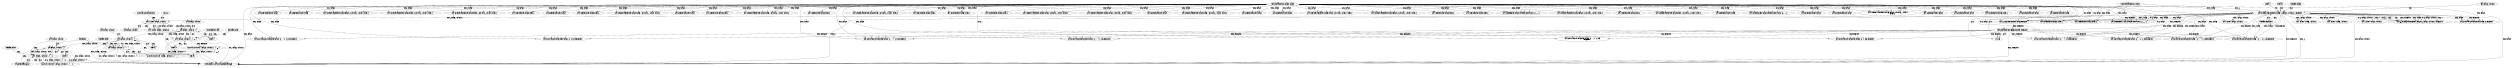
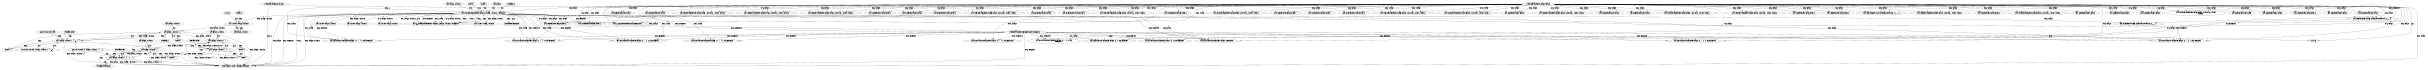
none -> (511, 4)
(2296, 4) -> (497, 4)
(614, 5) -> (1764, 38)
(1725, 8) -> (2395, 8)
(146, 13) -> (239, 13)
(1521, 13) -> (1882, 13)
(2088, 13) -> (1200, 13)
(2481, 13) -> (2231, 24)
(2082, 17) -> none
(980, 22) -> (2107, 24)
(2129, 22) -> (2138, 24)
(2266, 22) -> (512, 24)
(159, 30) -> none
(213, 30) -> (48, 32)
(1236, 34) -> (1111, 36)
(1996, 34) -> (1074, 36)
none -> (1125, 37)
(202, 44) -> (55, 46)
(163, 56) -> none
(36, 60) -> (114, 62)
(39, 61) -> (103, 54)
(219, 64) -> (236, 66)
